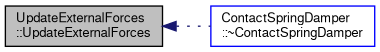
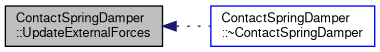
(84, 26) -> (84, 26)
